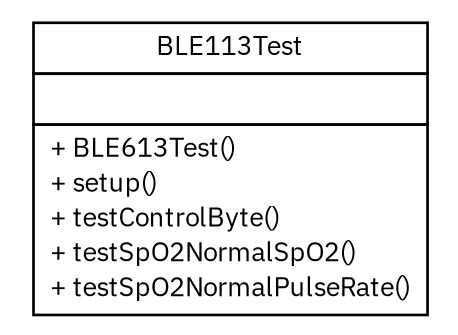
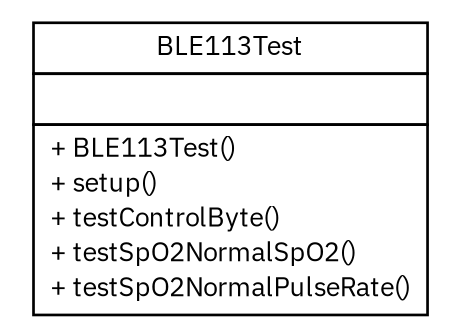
(143, 149) -> (143, 149)
